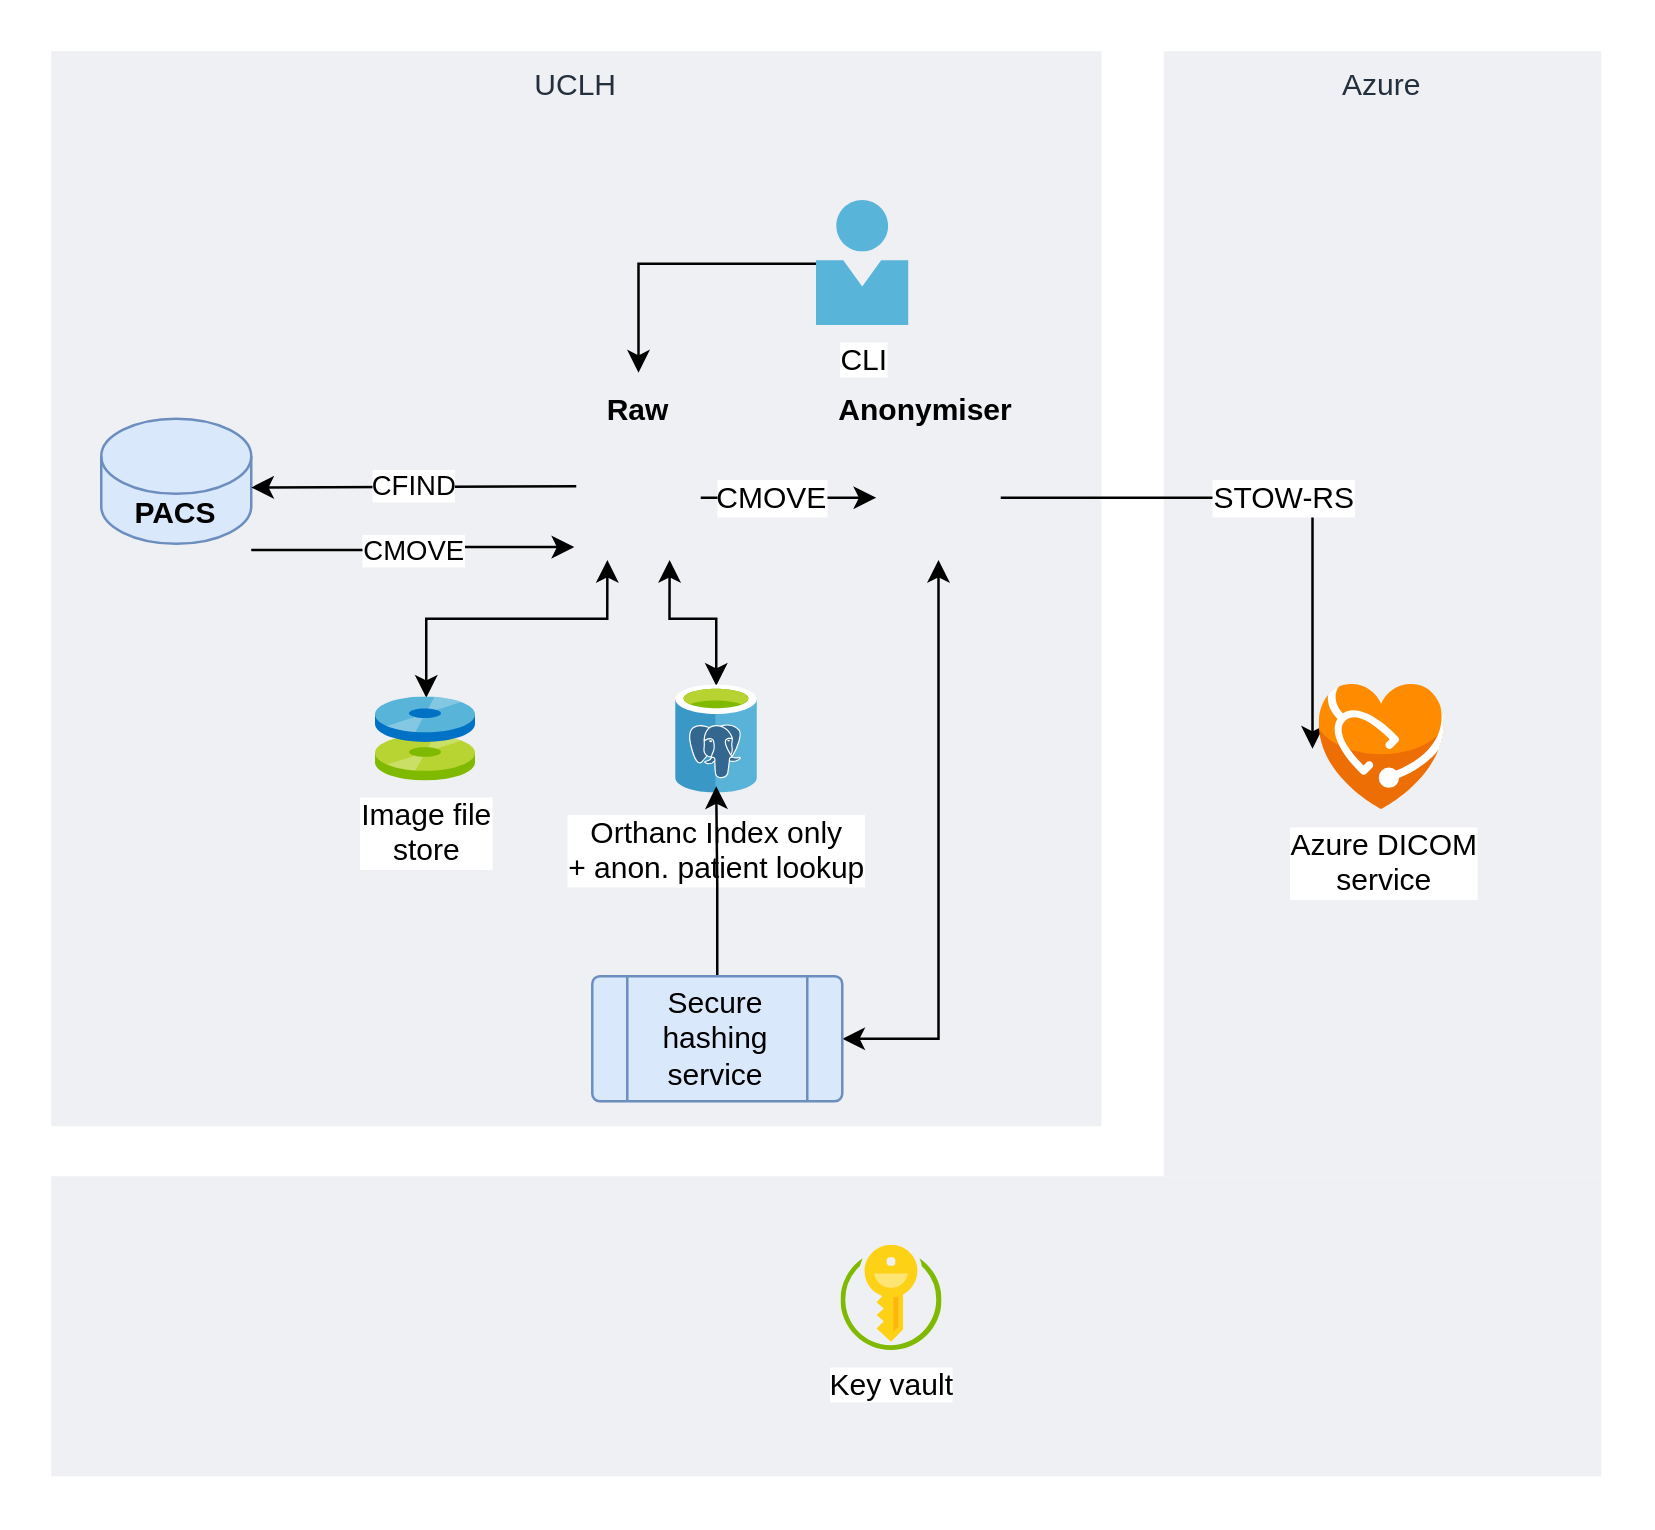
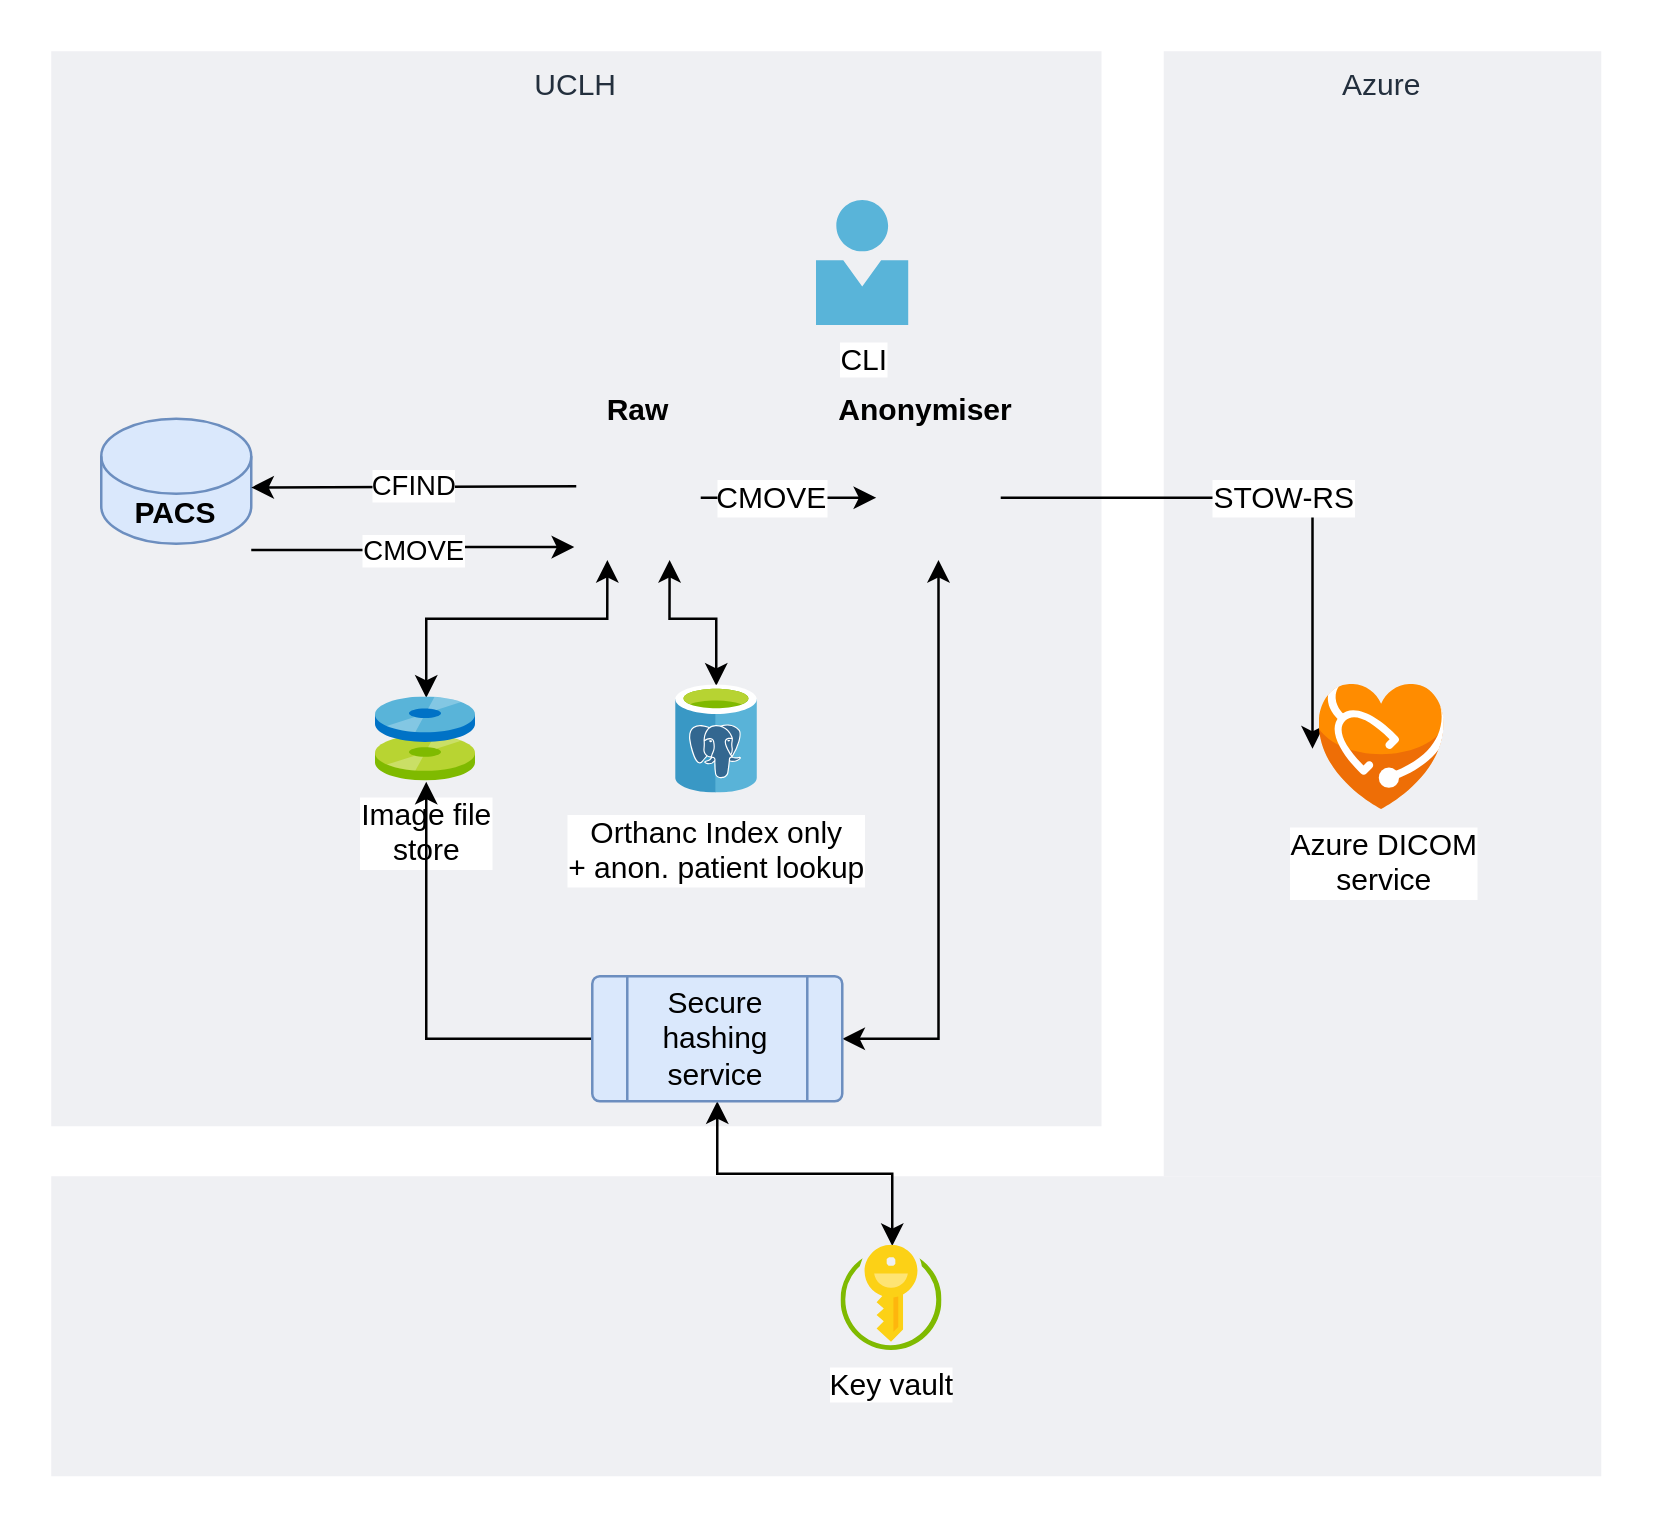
(682, 264) -> none
(717, 909) -> (426, 1002)
none -> (805, 1174)
